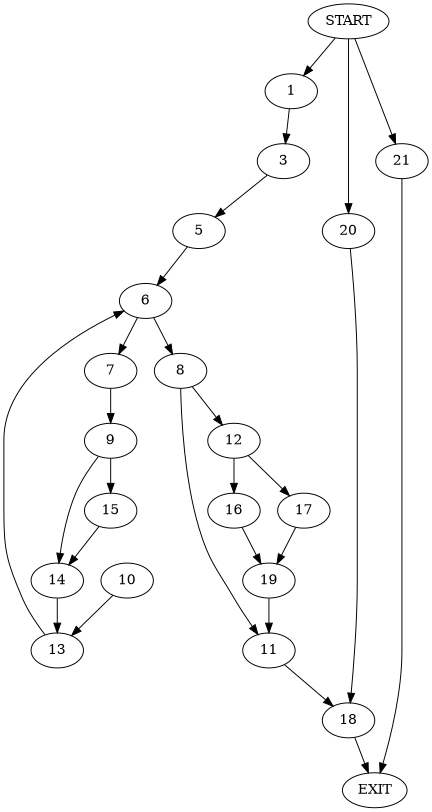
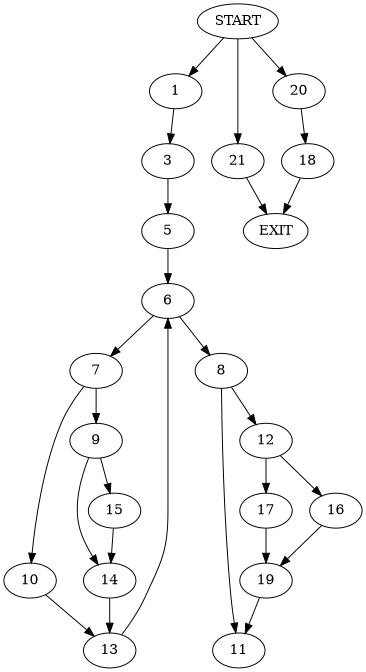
none -> (47, 466)
(305, 682) -> none
